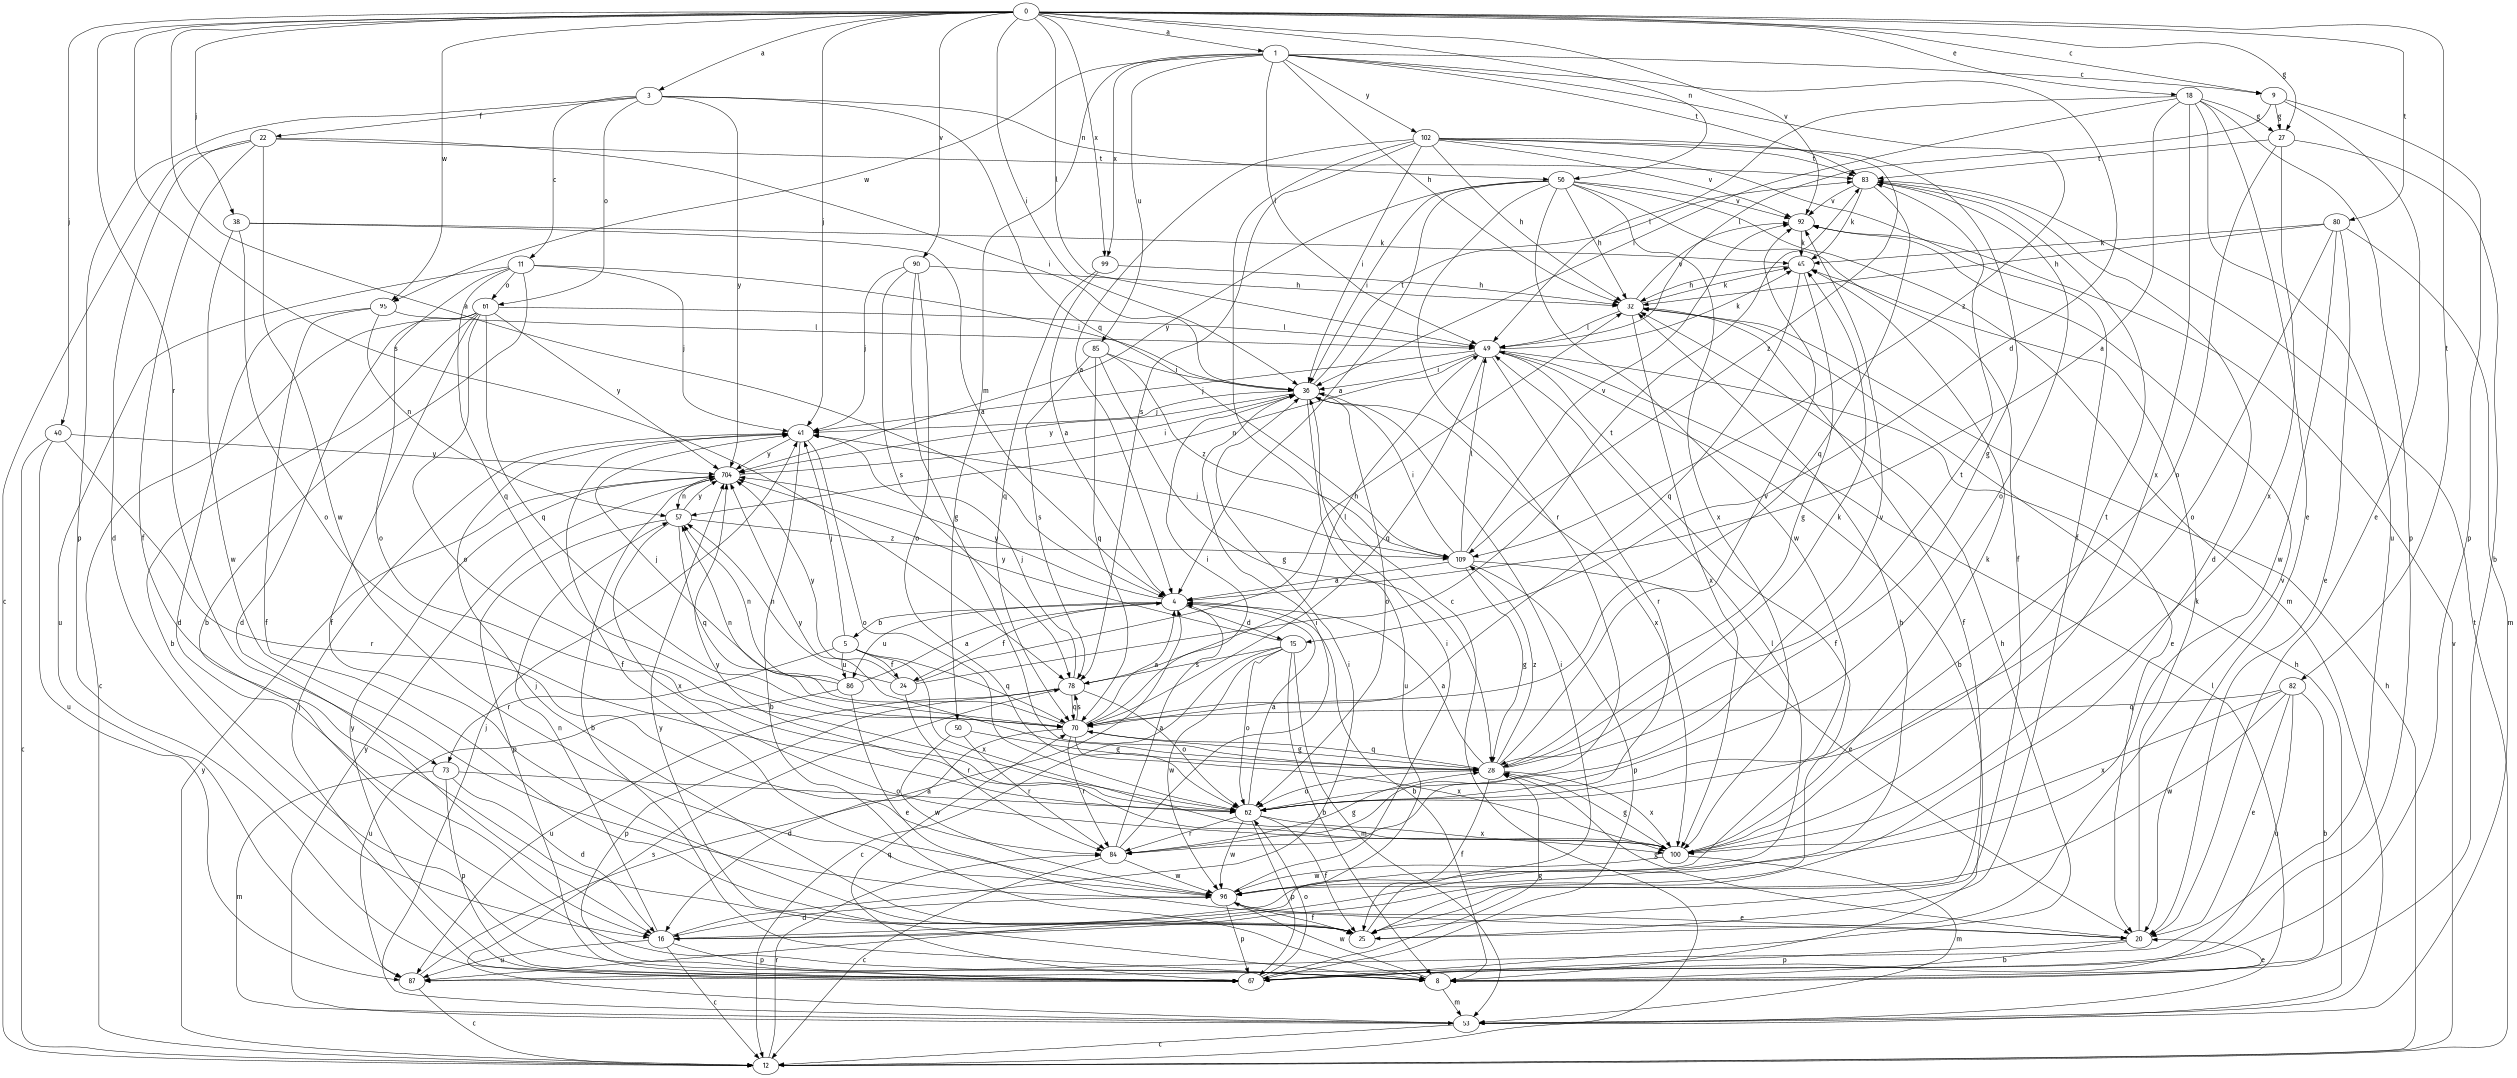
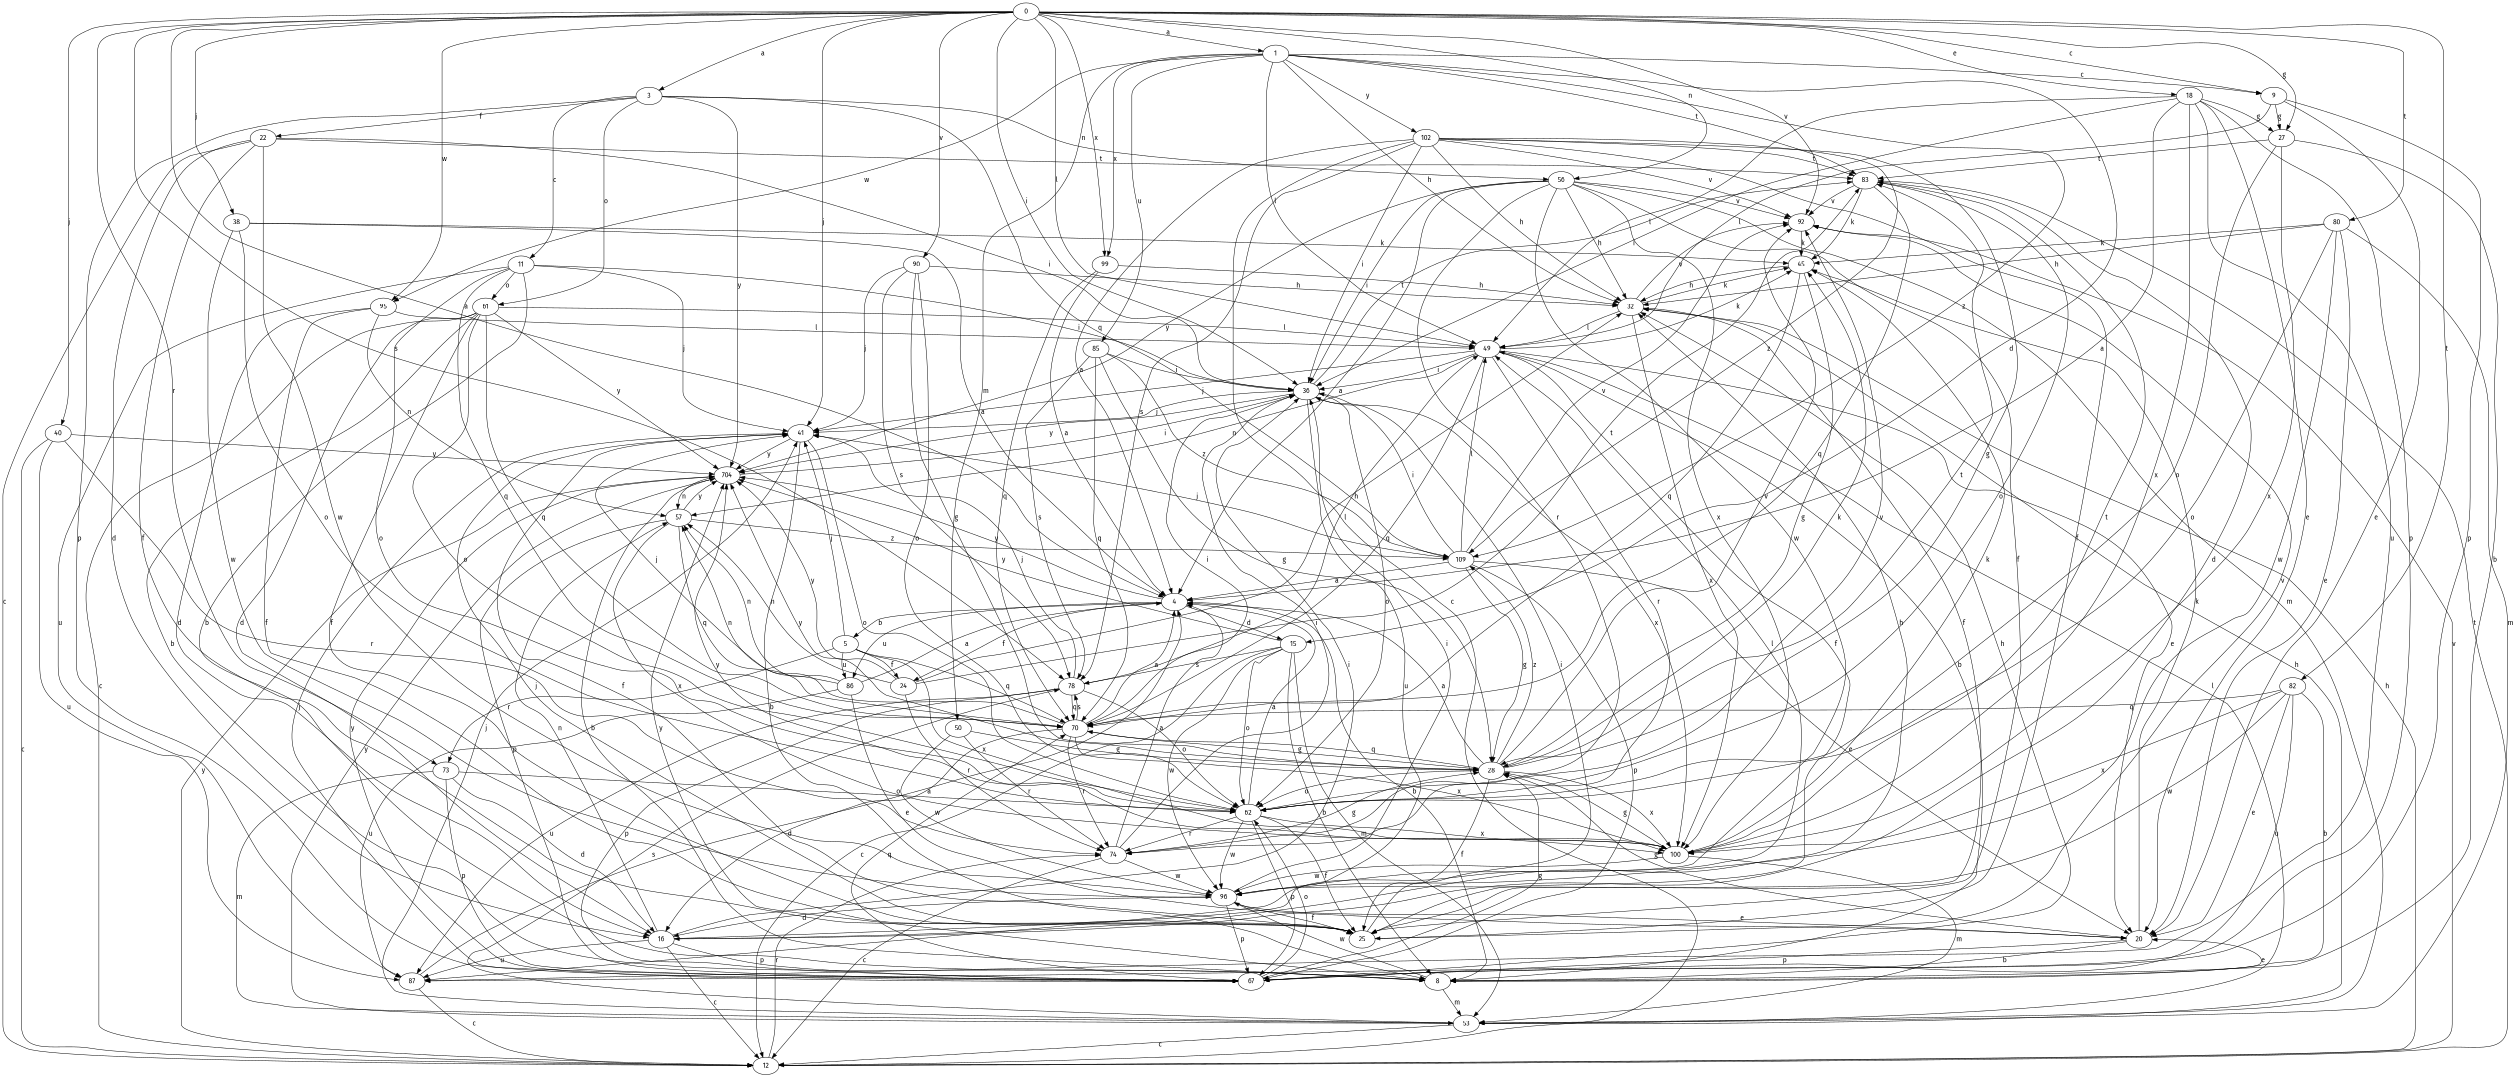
(714, 734) -> (696, 748)
(1113, 855) -> (1113, 855)
